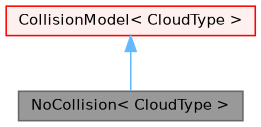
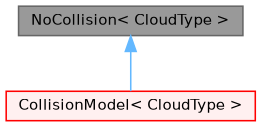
(131, 71) -> (131, 71)
